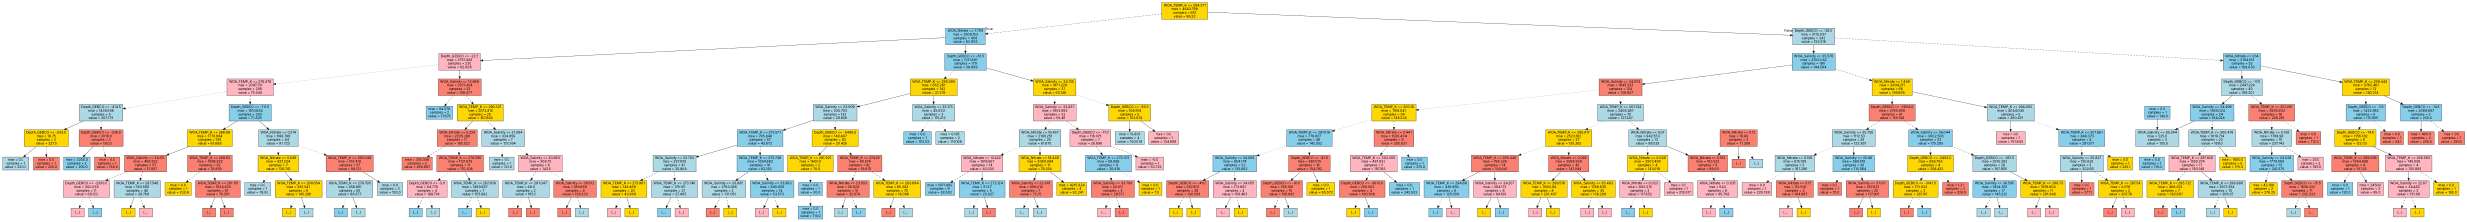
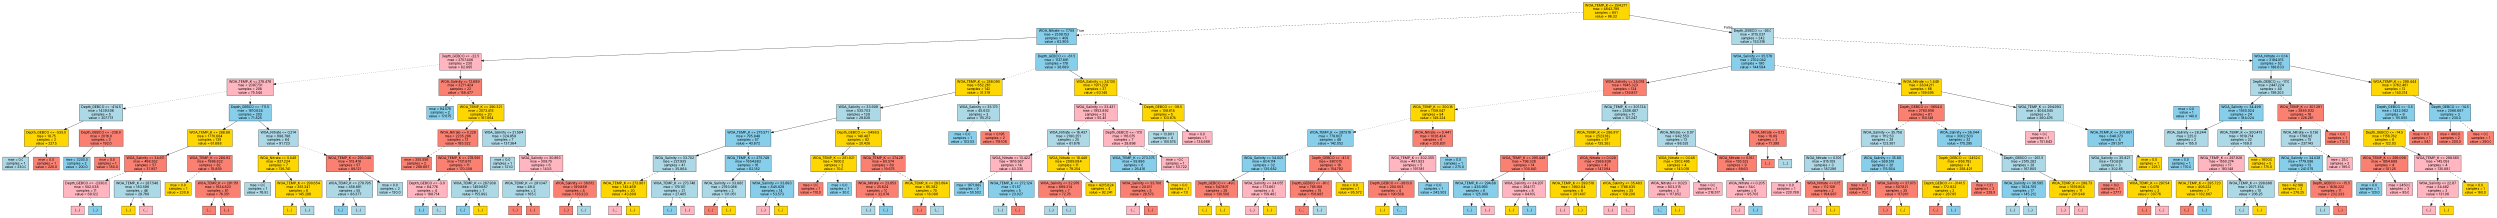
(2157, 113) -> (2186, 113)
(950, 138) -> (995, 138)
(810, 200) -> (822, 176)
(810, 213) -> (811, 189)
